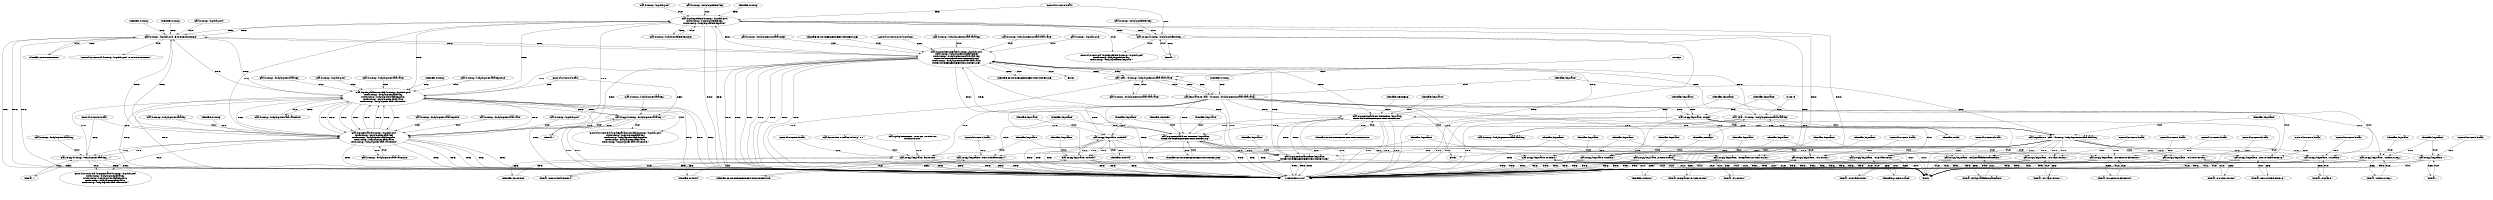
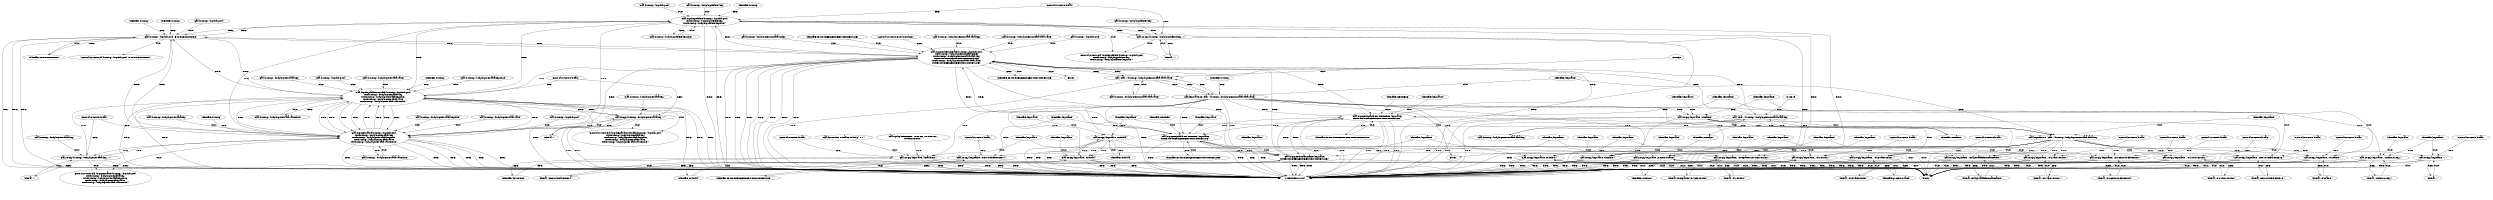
(1695, 117) -> (1695, 117)
(1951, 138) -> (1951, 138)
(918, 158) -> (918, 158)
